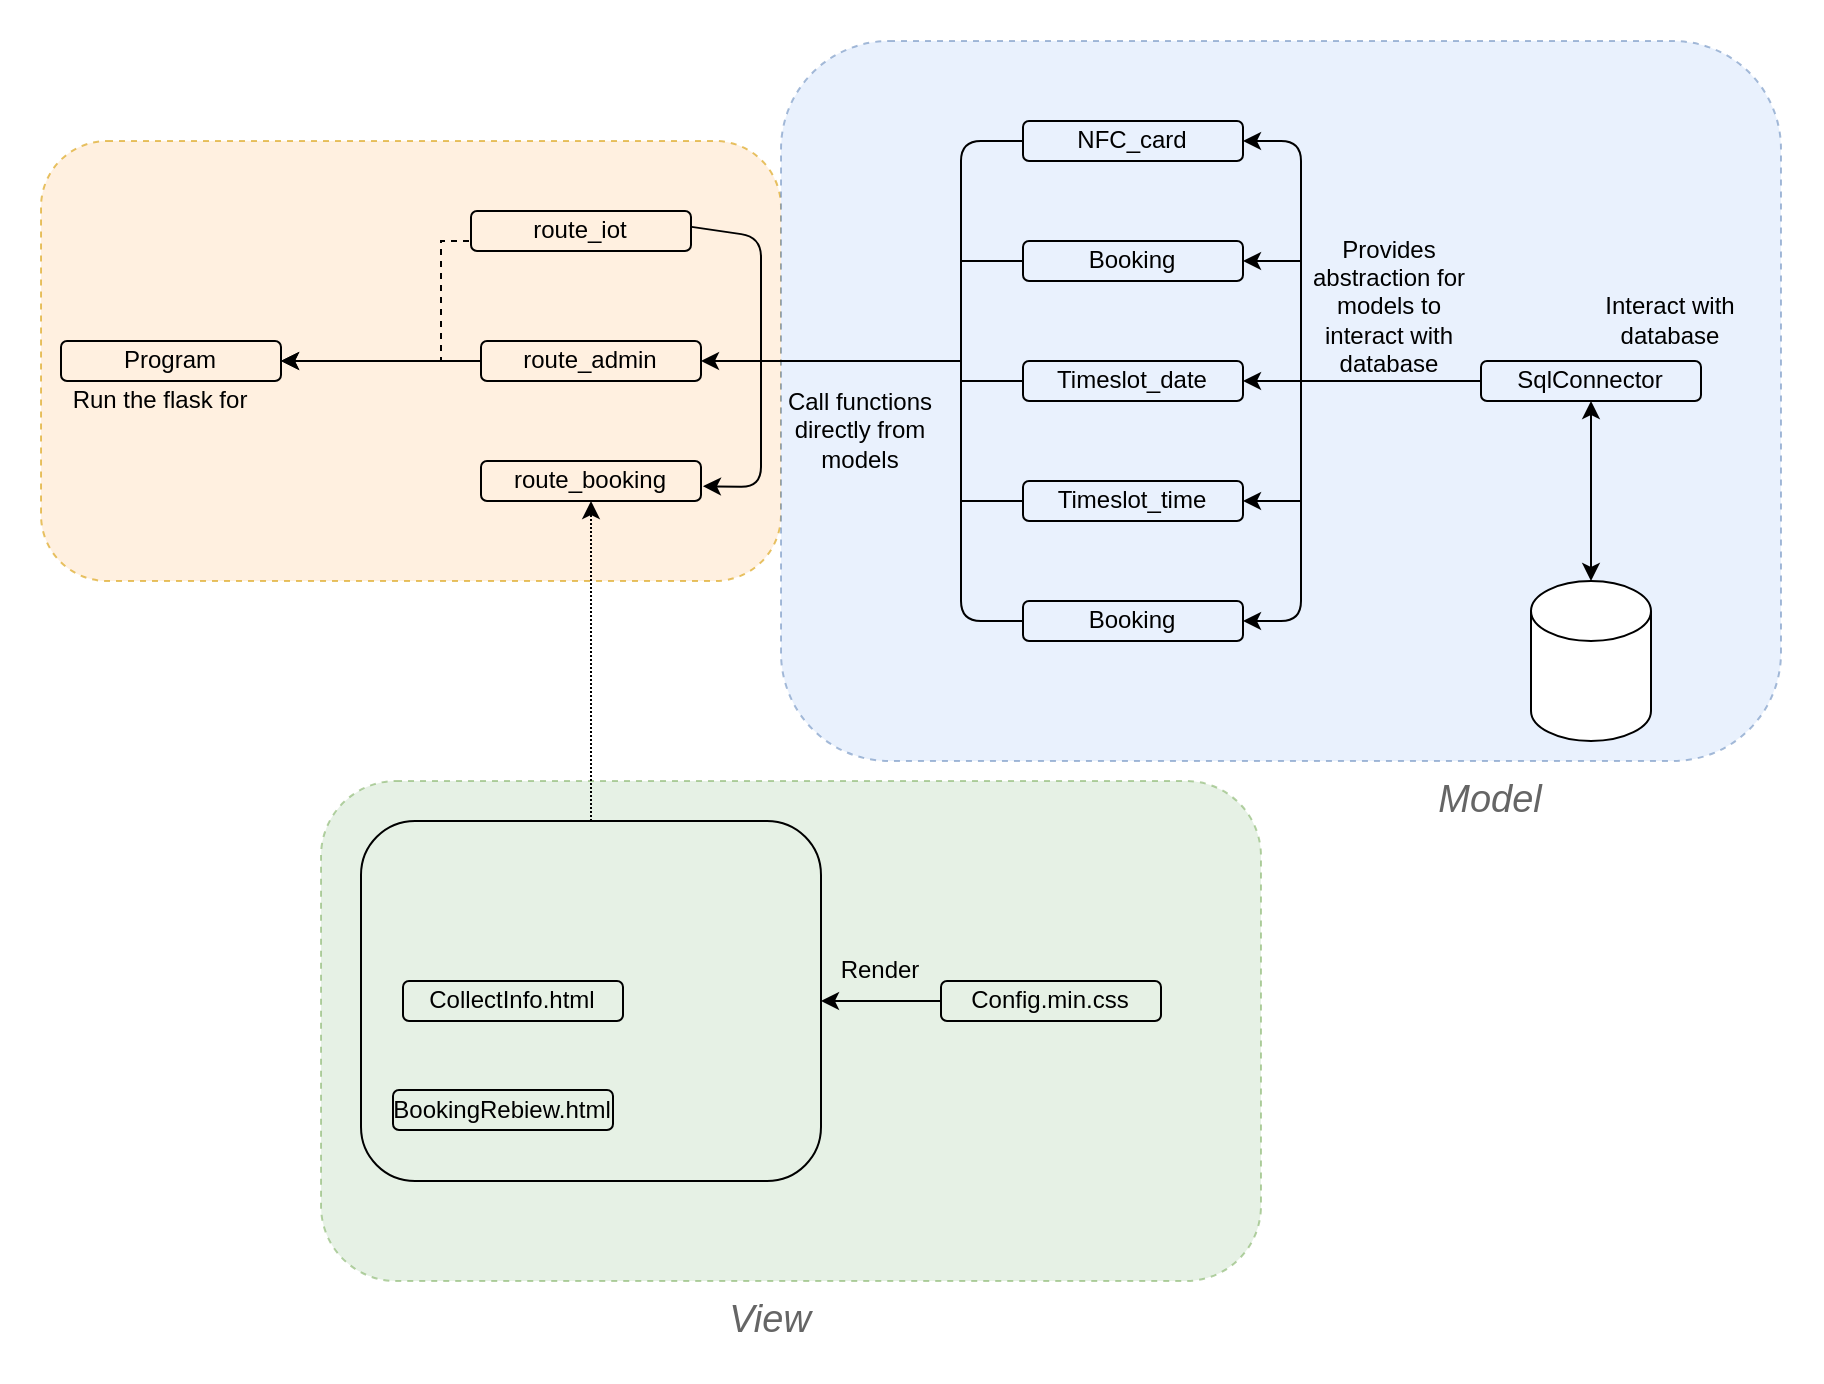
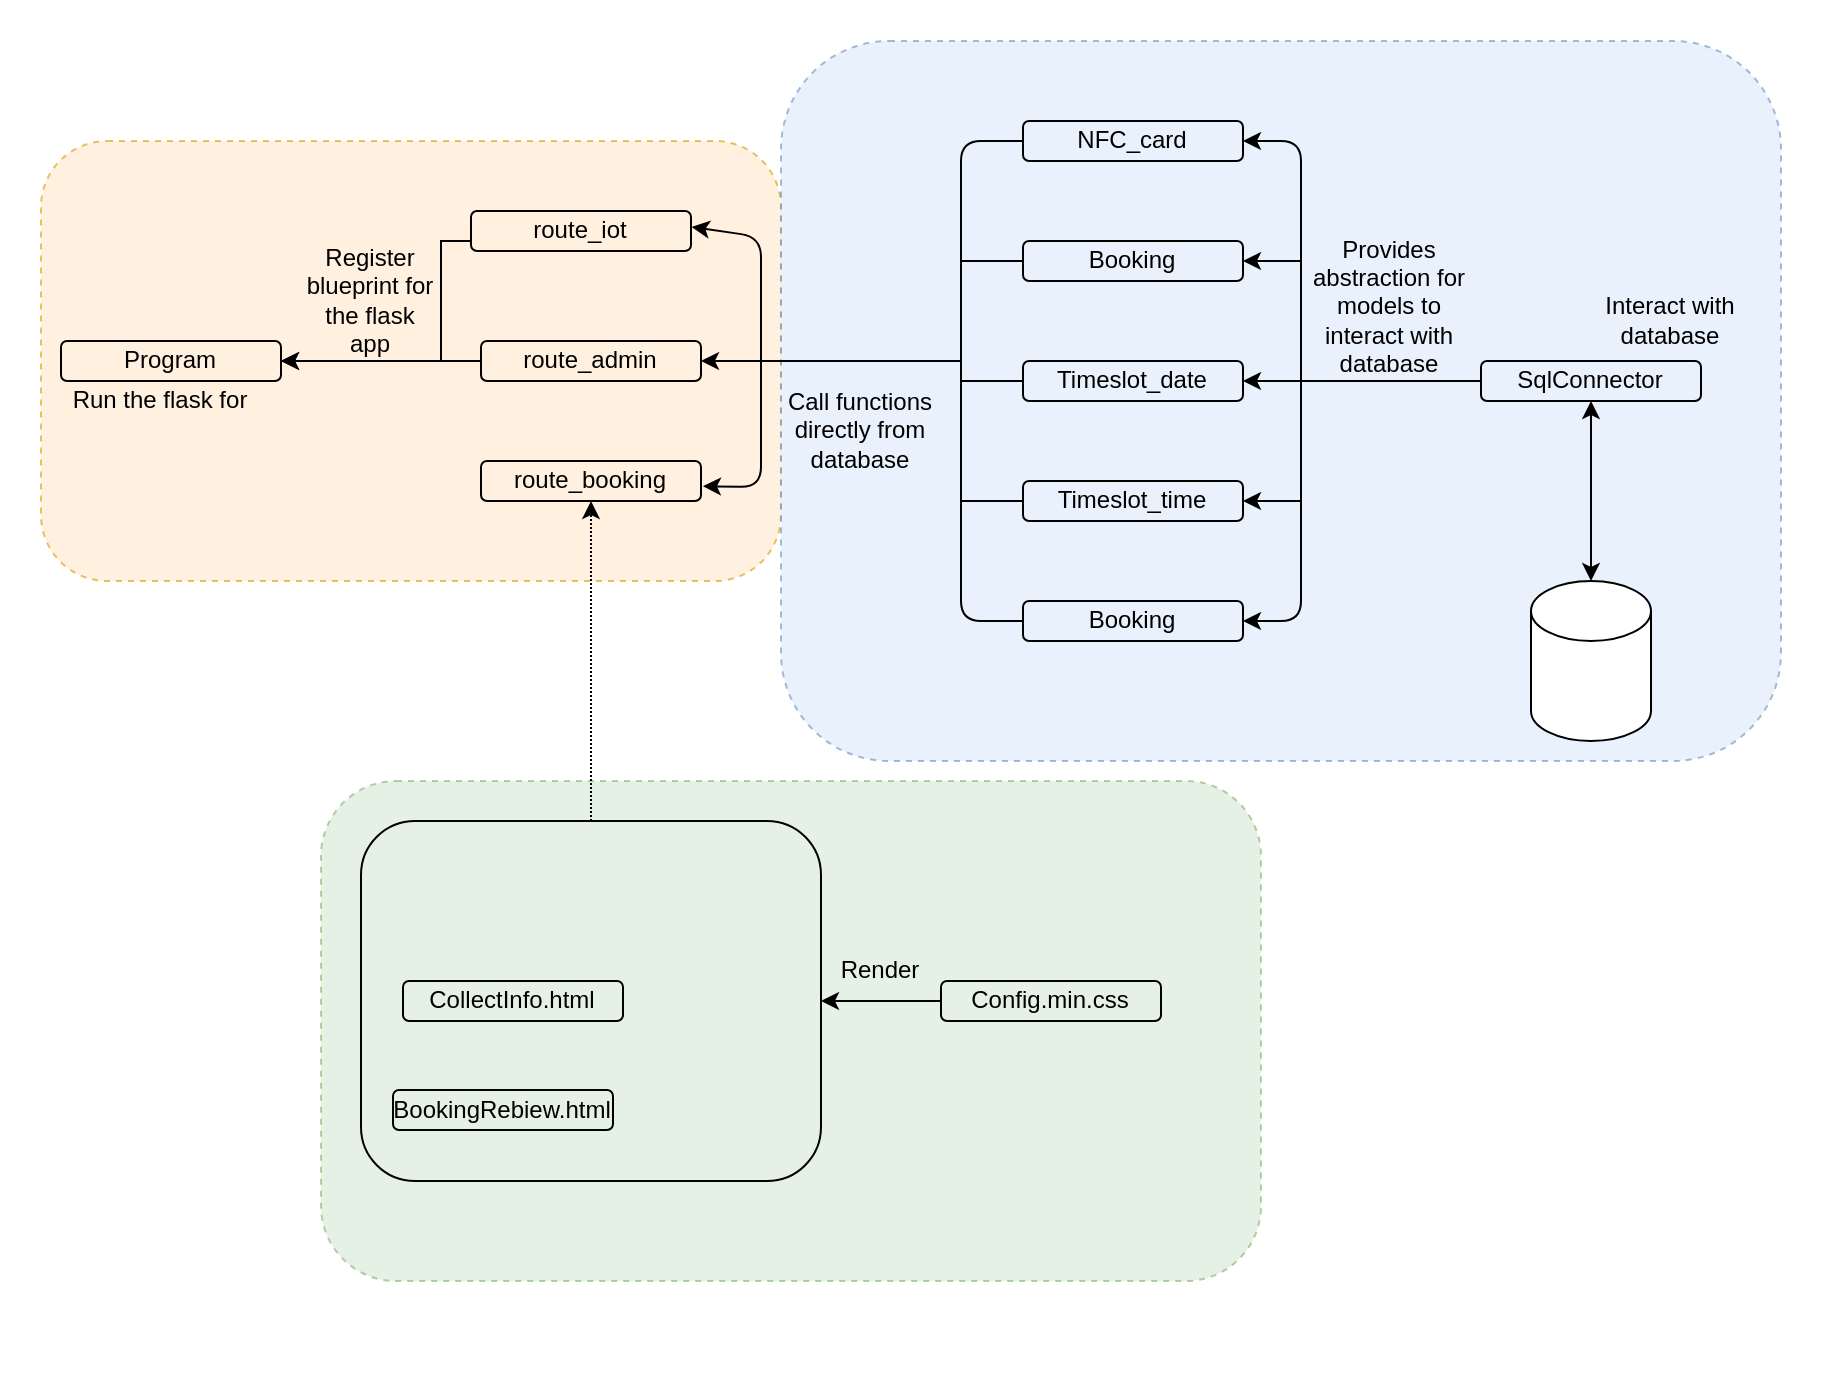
(700, 228) -> (706, 229)
(441, 282) -> (441, 282)
none -> (371, 301)
(861, 431) -> (861, 431)
(1491, 801) -> none
(771, 1321) -> none
